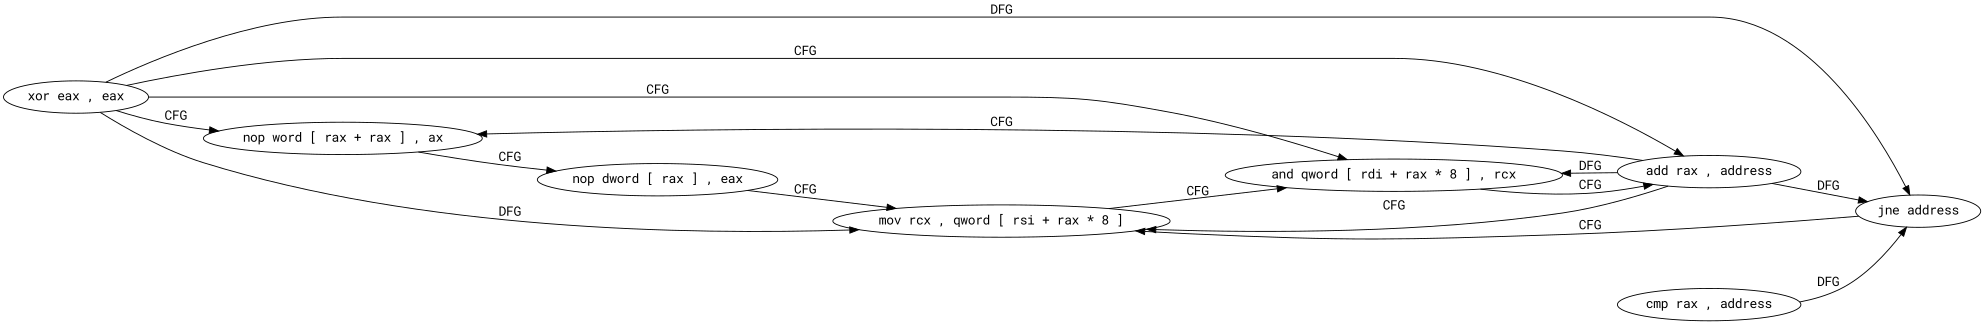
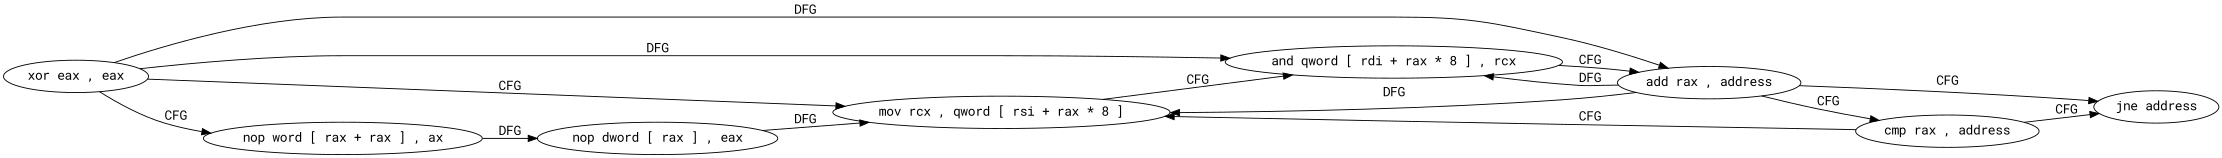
(1038, 17) -> none
(805, 52) -> (805, 10)
(658, 90) -> (658, 49)
(1065, 131) -> (1816, 108)
(510, 158) -> (510, 132)
(1828, 186) -> (1947, 81)
(805, 190) -> (805, 120)
(1394, 206) -> (1394, 93)
(510, 213) -> (510, 87)
(1502, 236) -> (1515, 123)
(1828, 283) -> (2066, 110)
